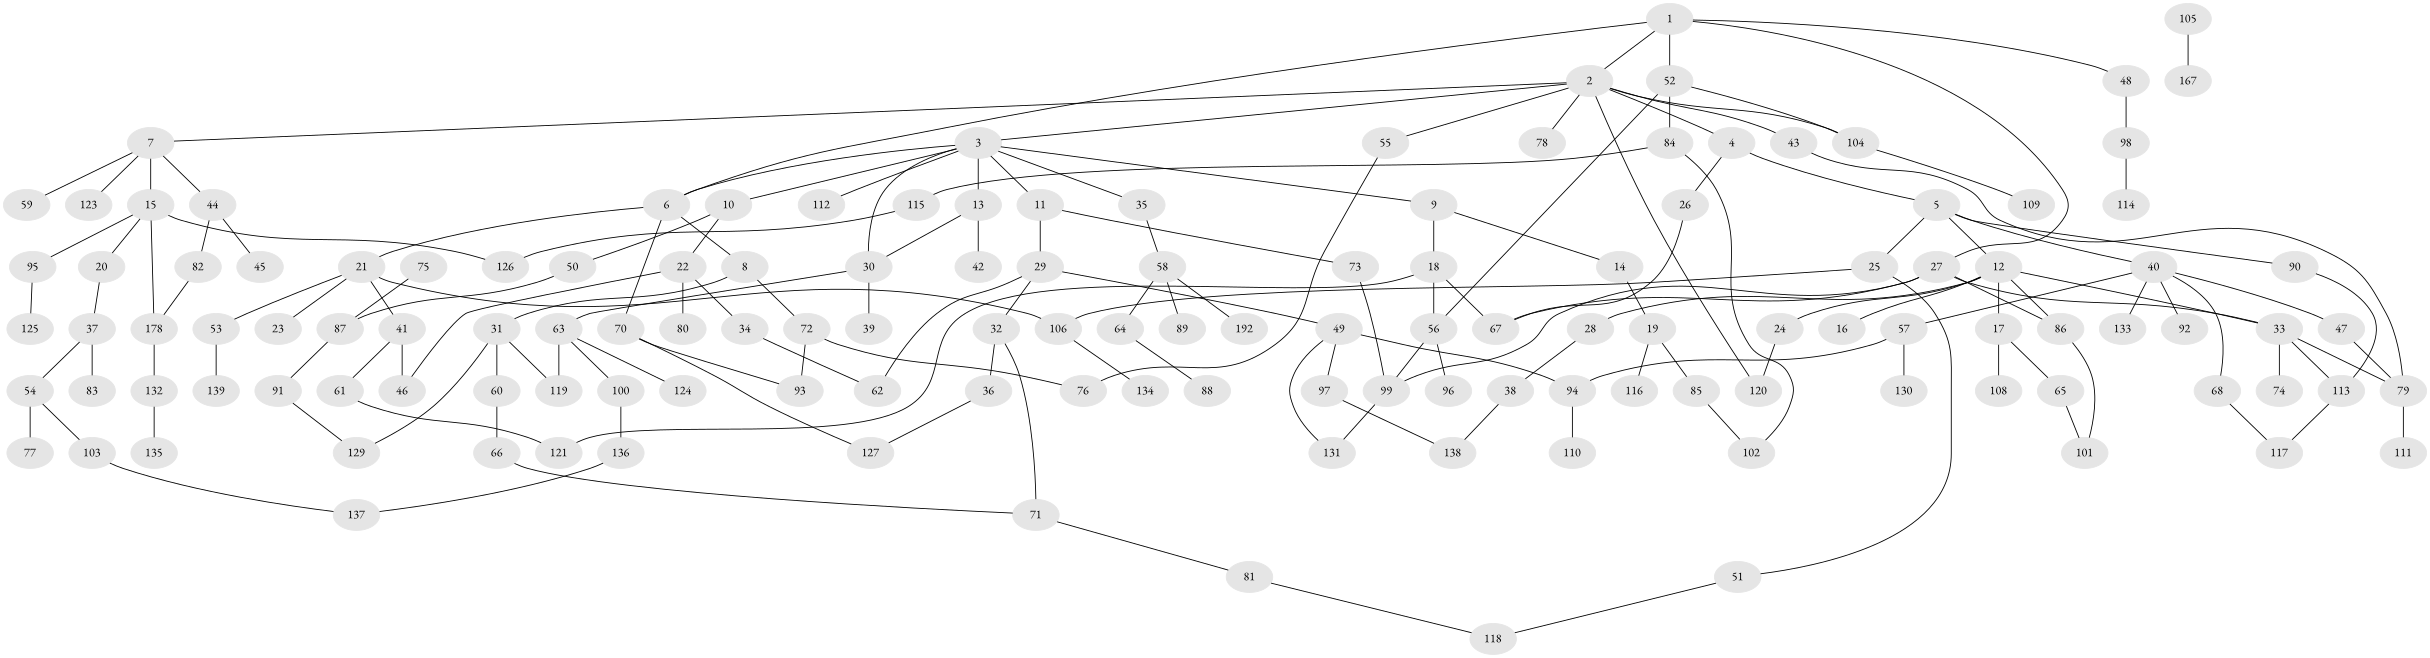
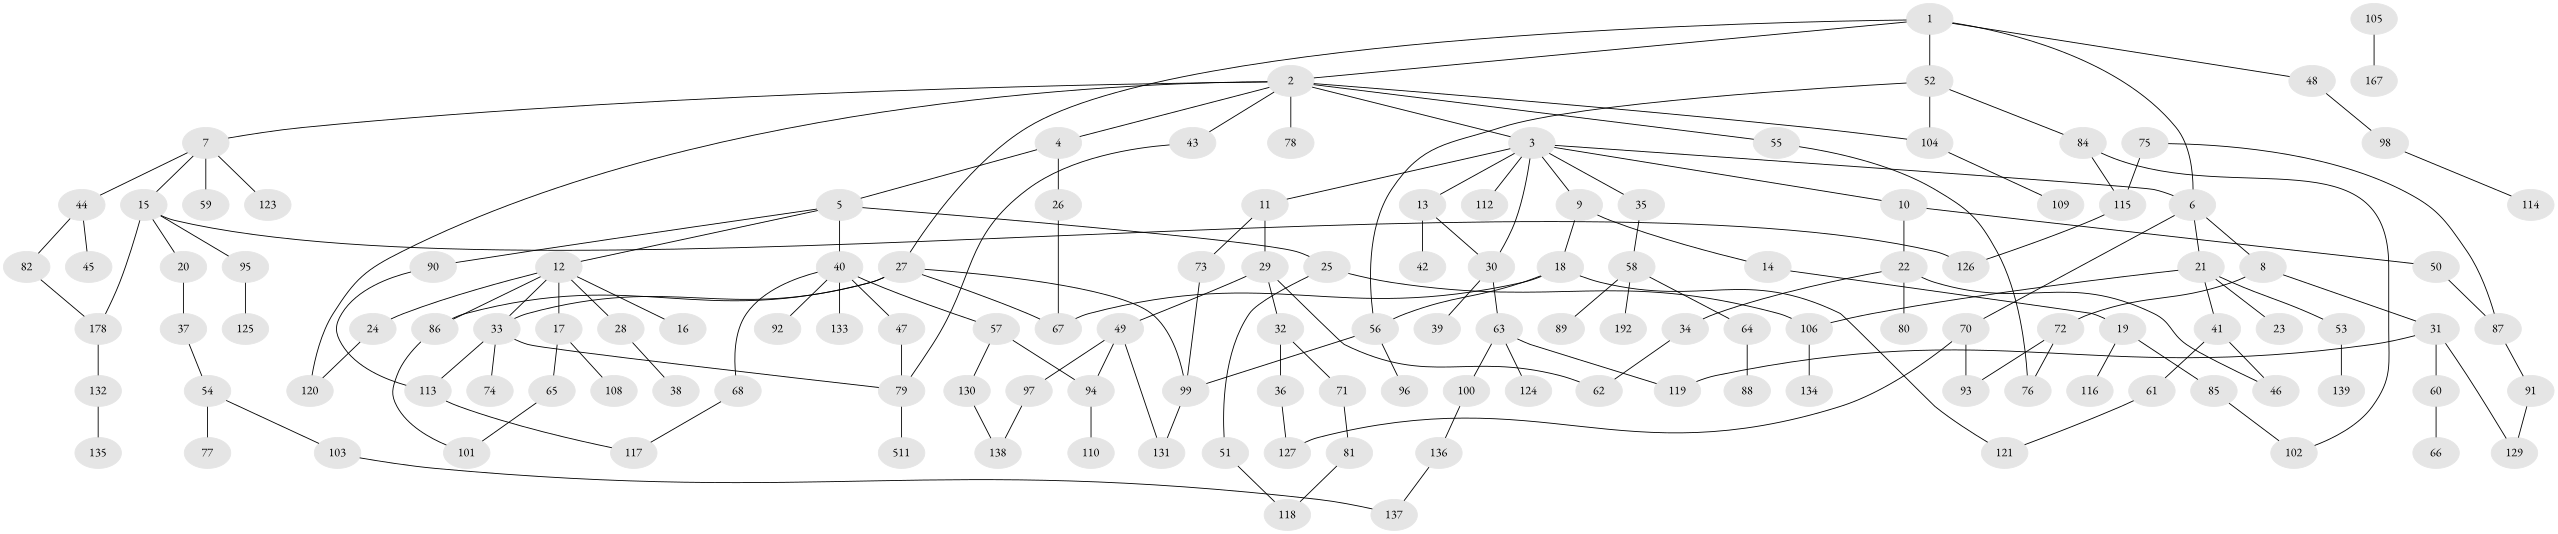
none -> (2134, 174)
(92, 391) -> none
(1482, 422) -> (983, 422)
(2403, 453) -> (902, 453)
(762, 498) -> none
